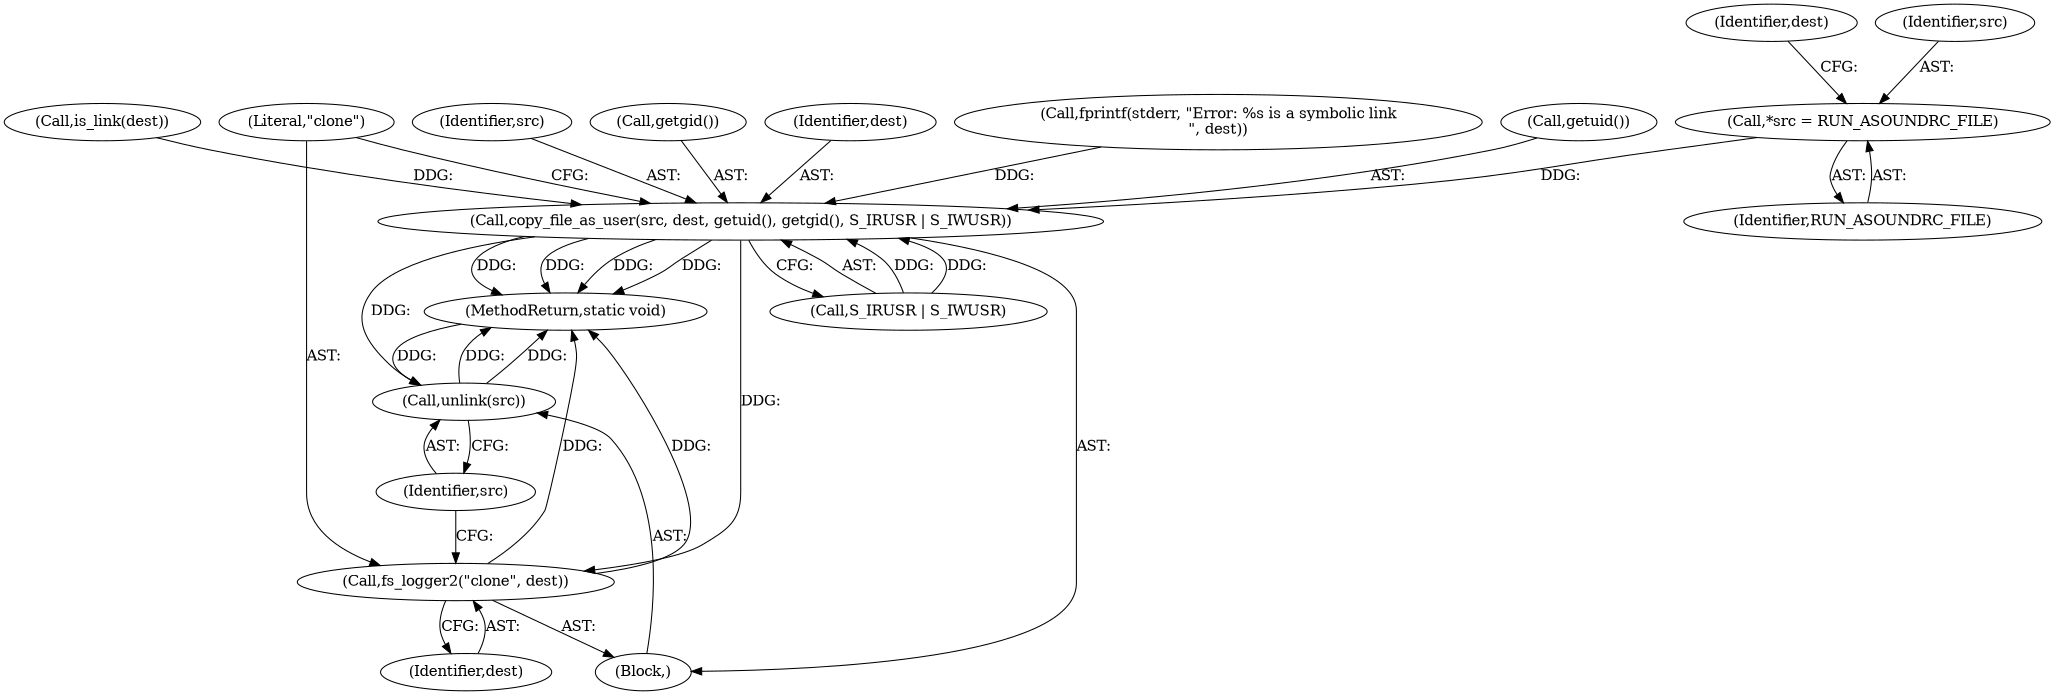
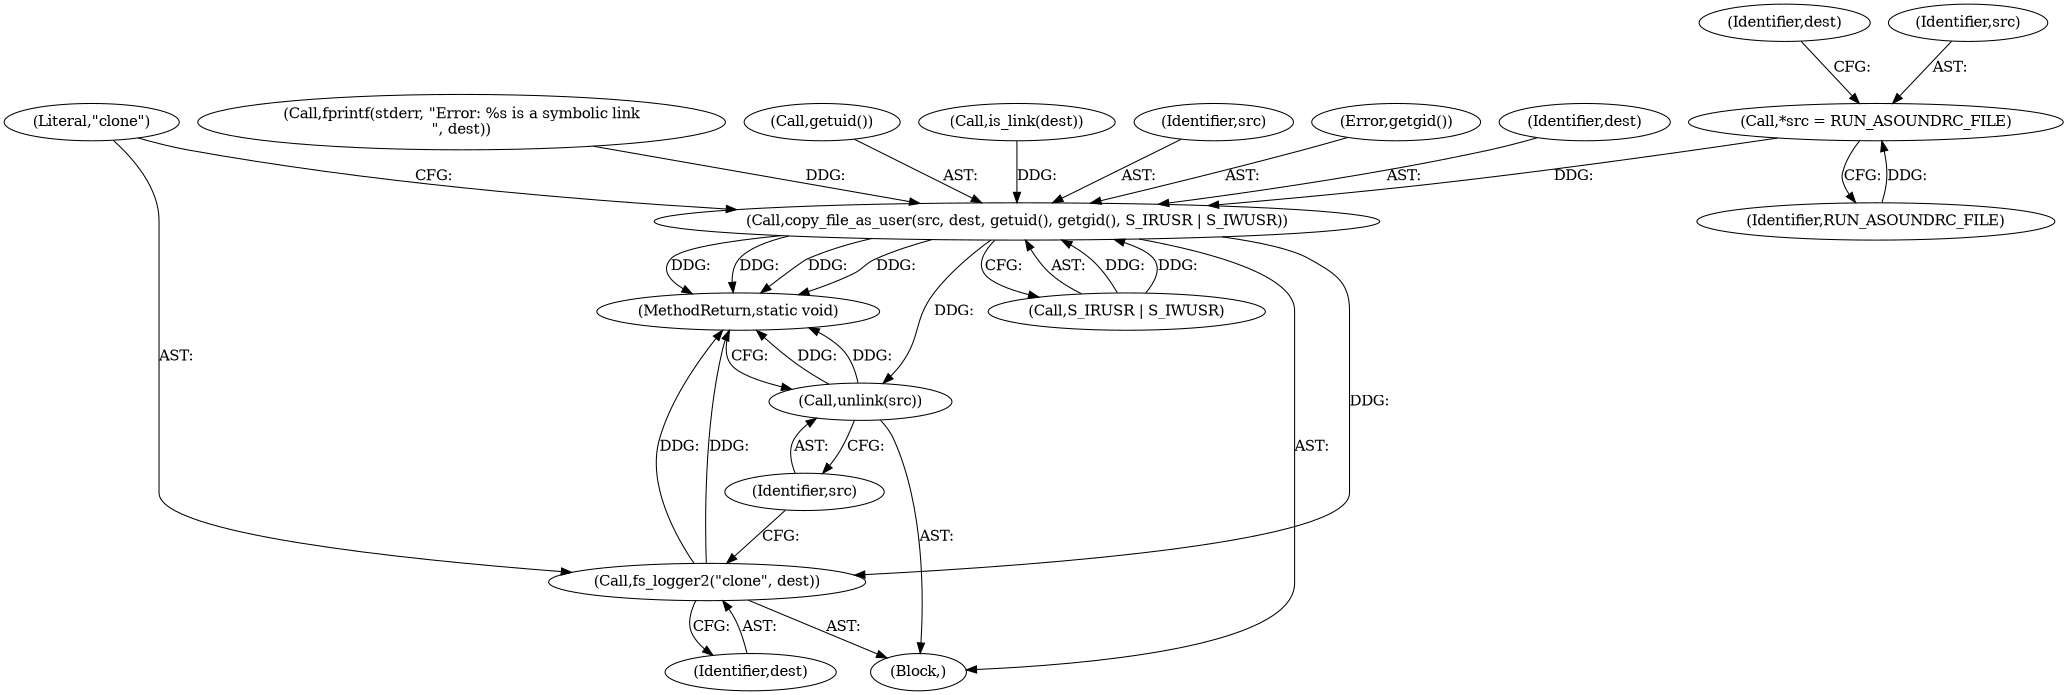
(668, 122) -> (1396, 122)
(1851, 176) -> (1865, 176)
(1892, 176) -> (1910, 176)
(419, 357) -> (752, 357)
(645, 508) -> (917, 528)
